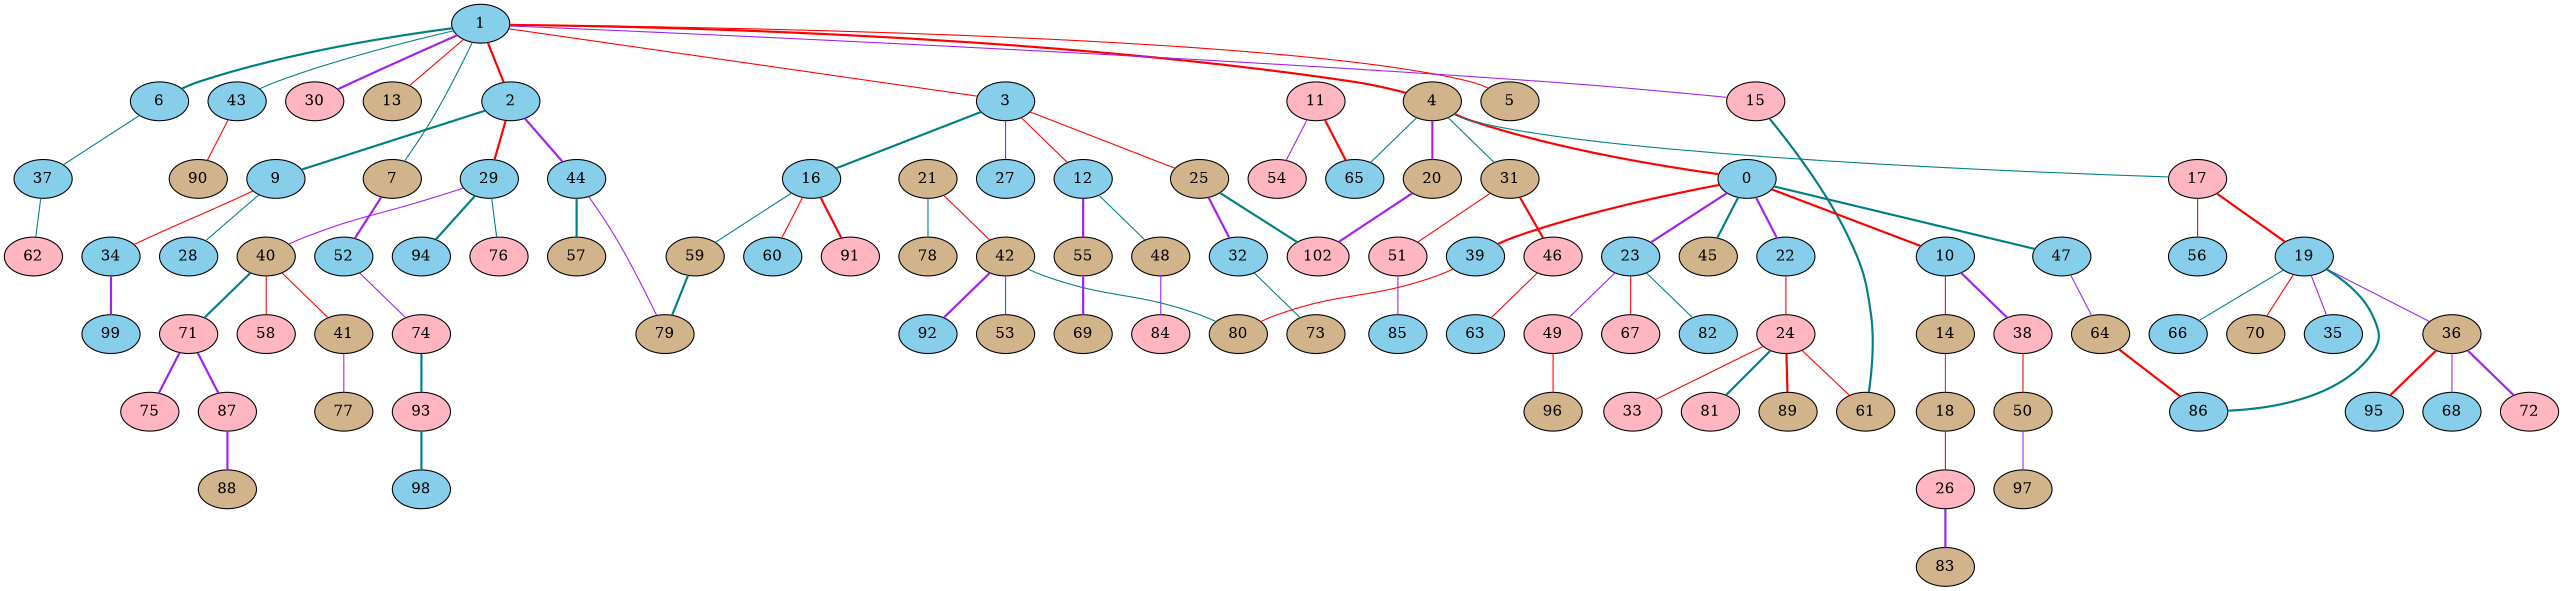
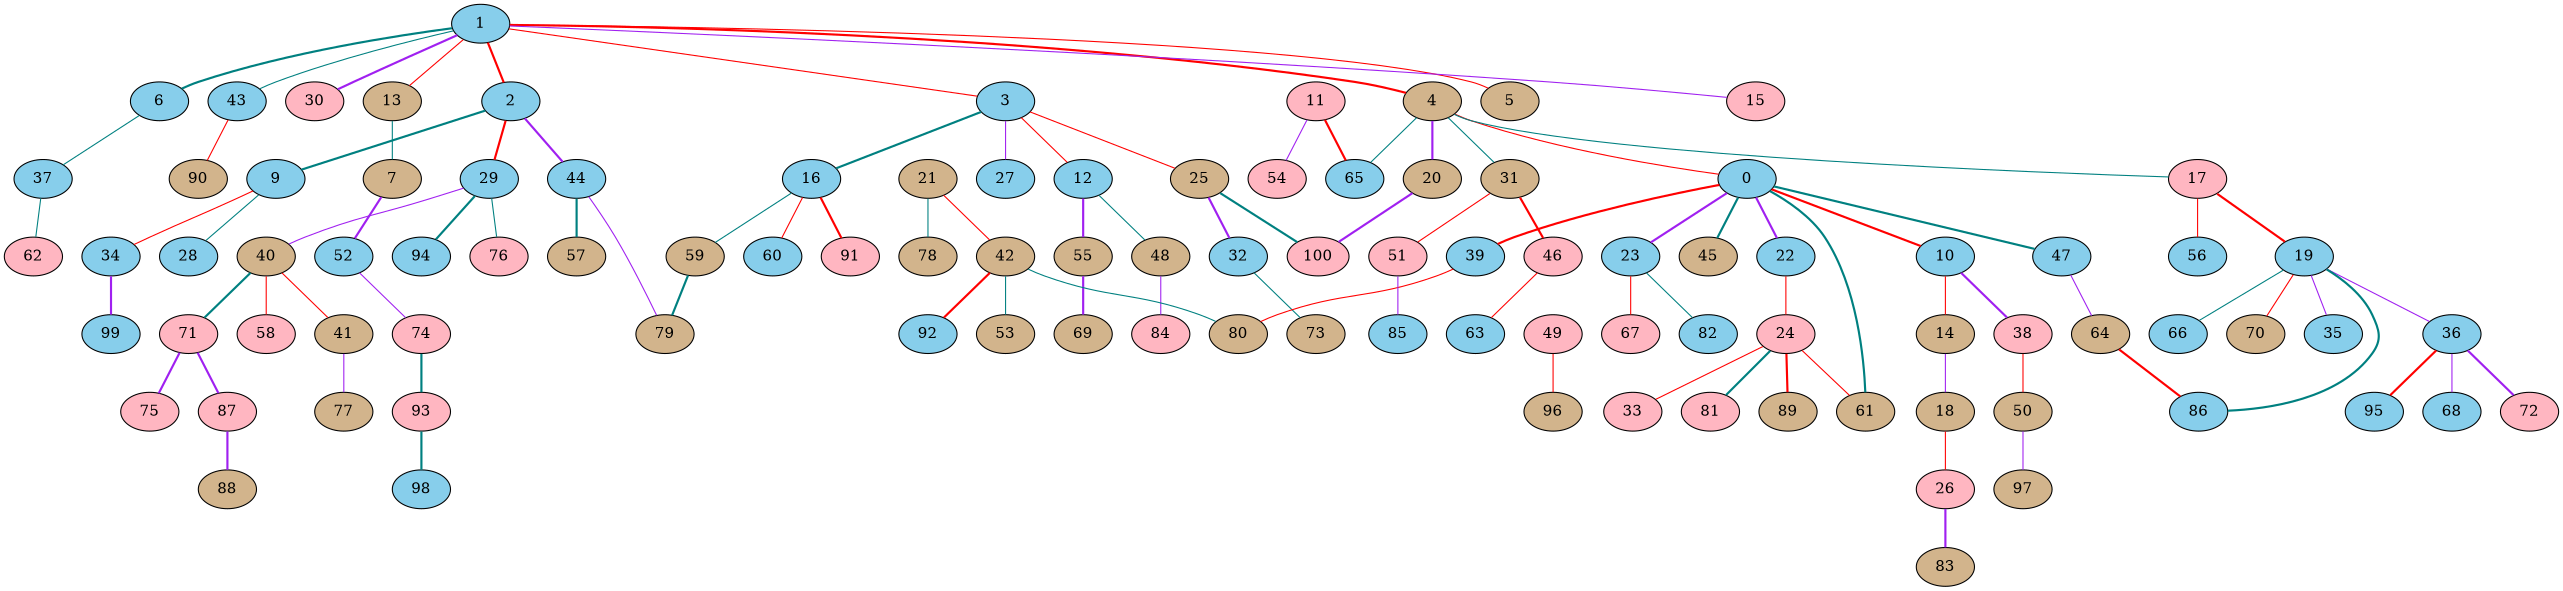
(441, 103) -> (392, 134)
(1585, 151) -> (1585, 151)
(1852, 245) -> (1845, 277)
(1318, 257) -> (1318, 257)
(967, 295) -> (967, 295)
(1592, 295) -> none
(2452, 334) -> (2452, 334)
